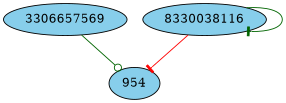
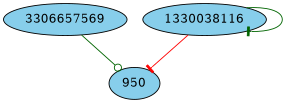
(205, 20) -> (205, 20)
(134, 83) -> (134, 83)
